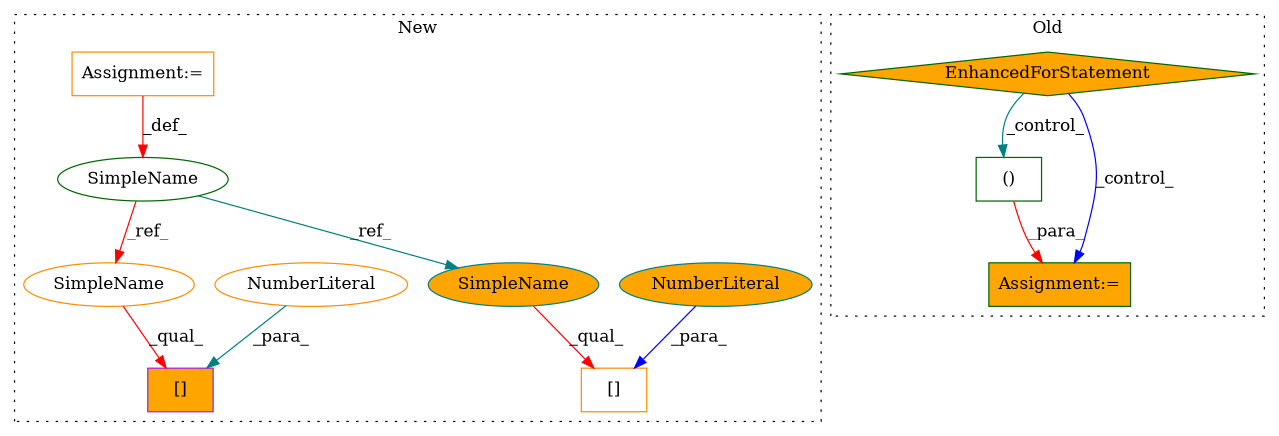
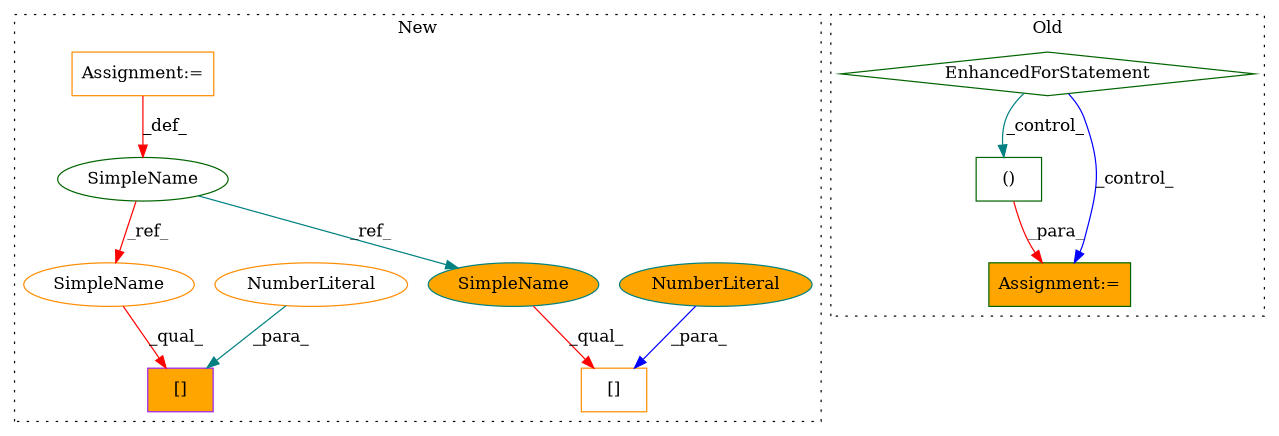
(1048, 74) -> (1048, 74)
